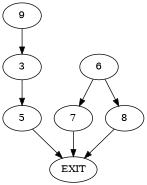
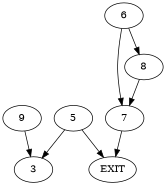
(22, 89) -> (56, 141)
(102, 141) -> (136, 89)
